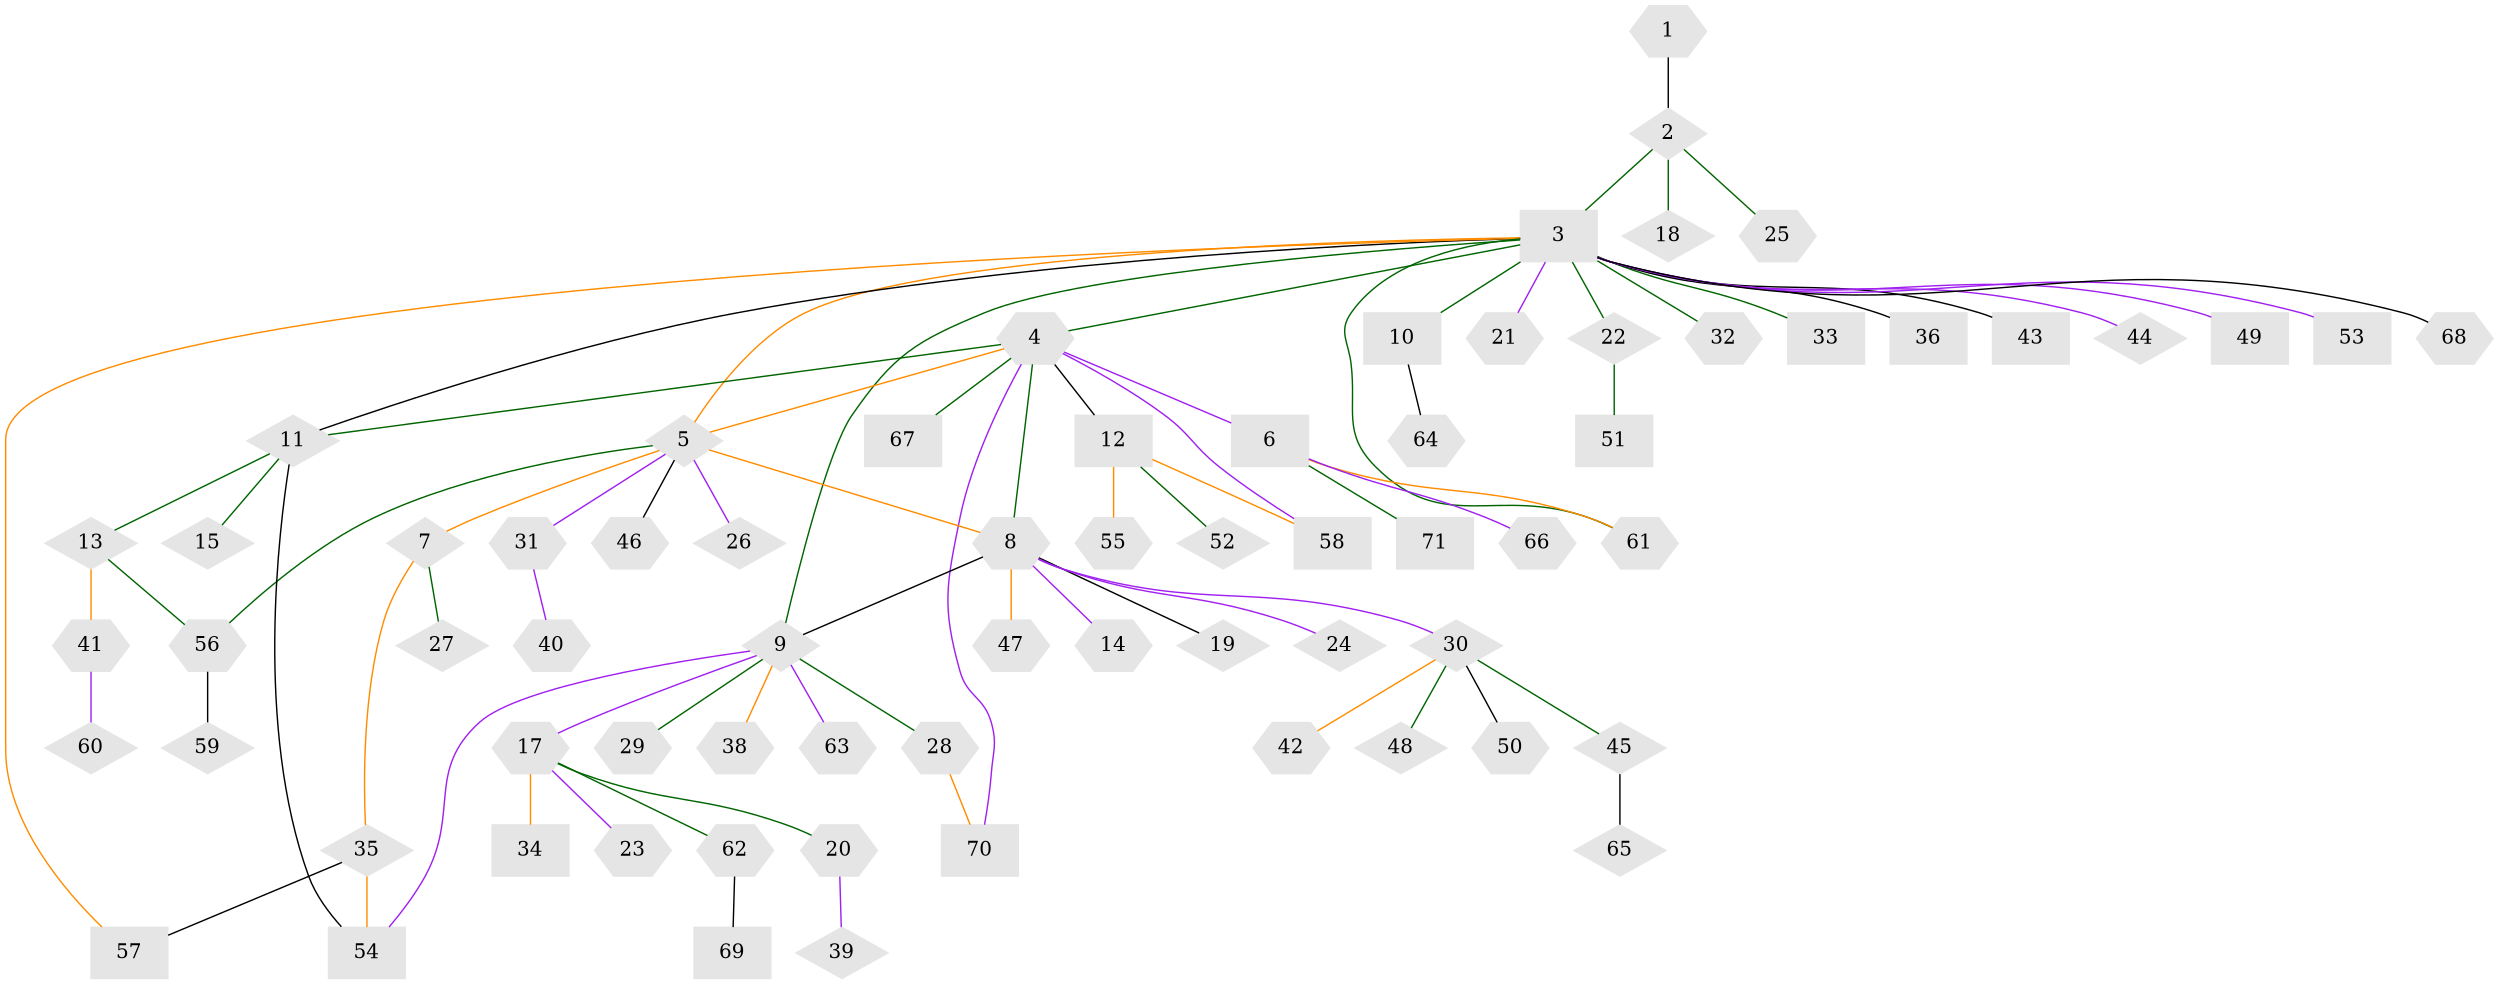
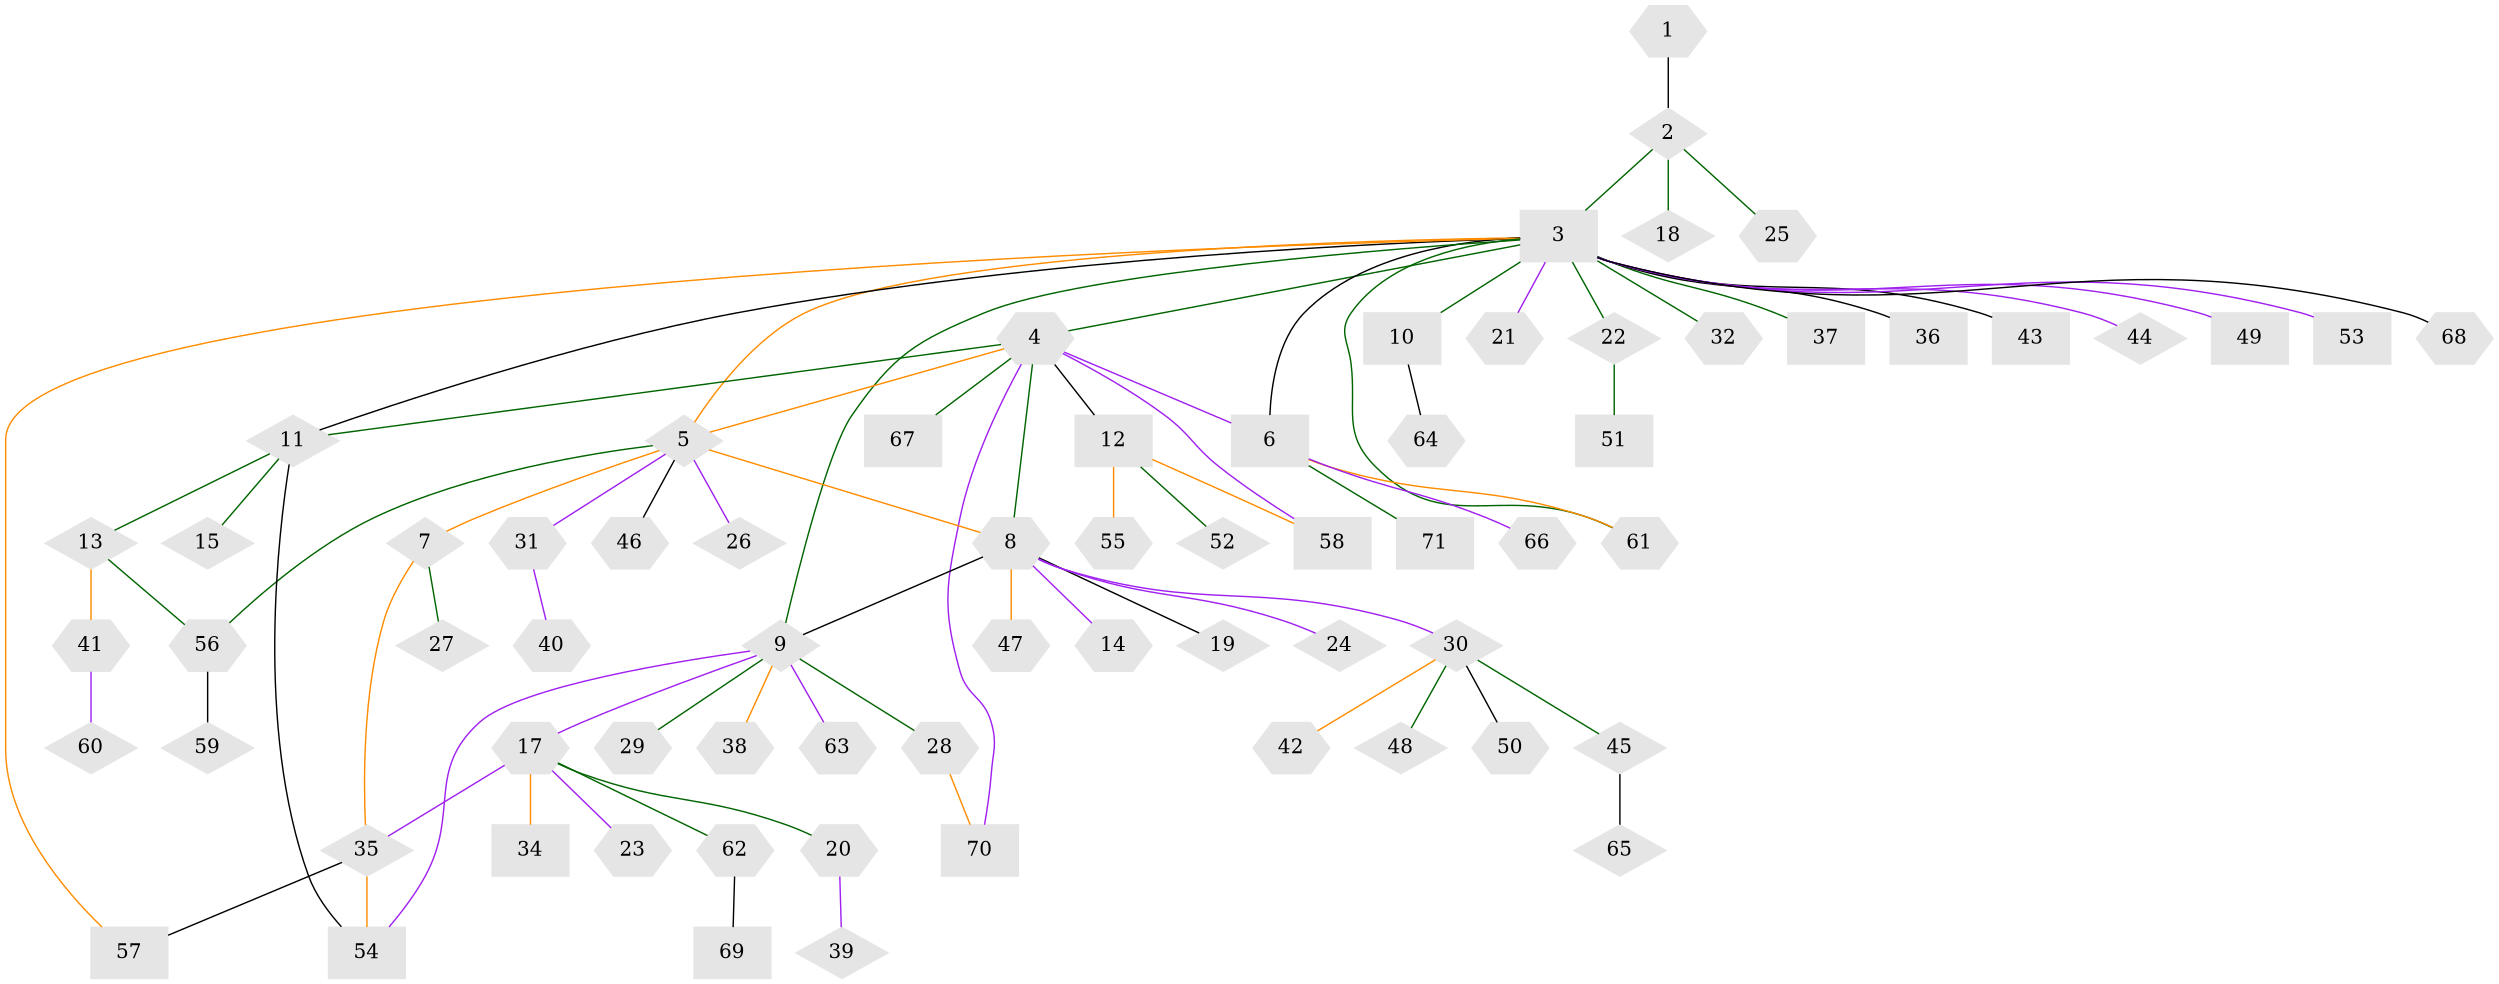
none -> (1332, 290)
(1826, 338) -> (1826, 338)
none -> (455, 795)
